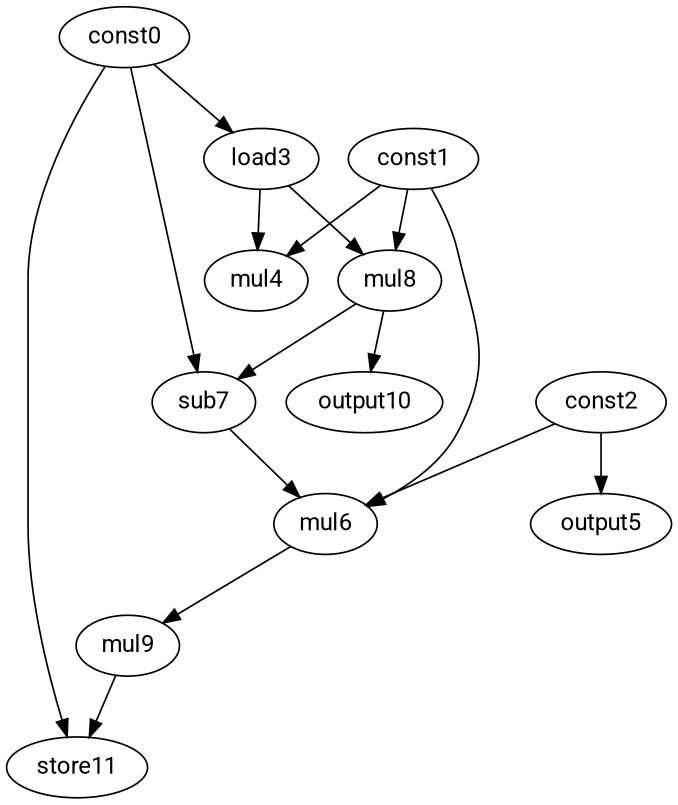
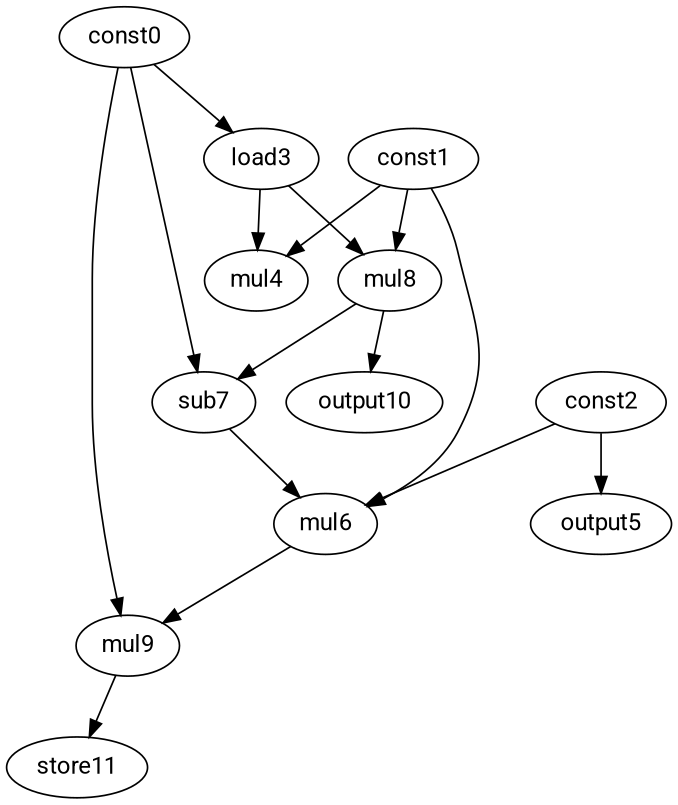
(28, 387) -> (92, 333)
